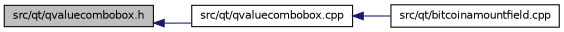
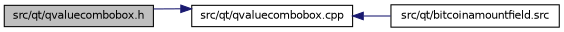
(475, 16) -> (475, 16)
(178, 23) -> (167, 9)
